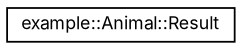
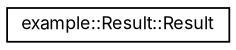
(121, 25) -> (118, 25)
